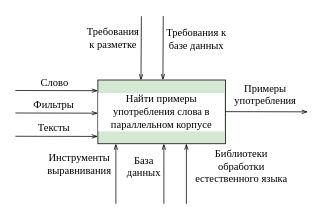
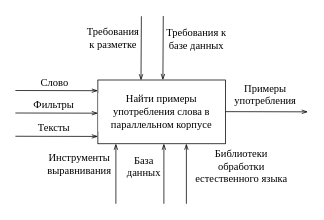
(162, 112) -> (162, 112)
